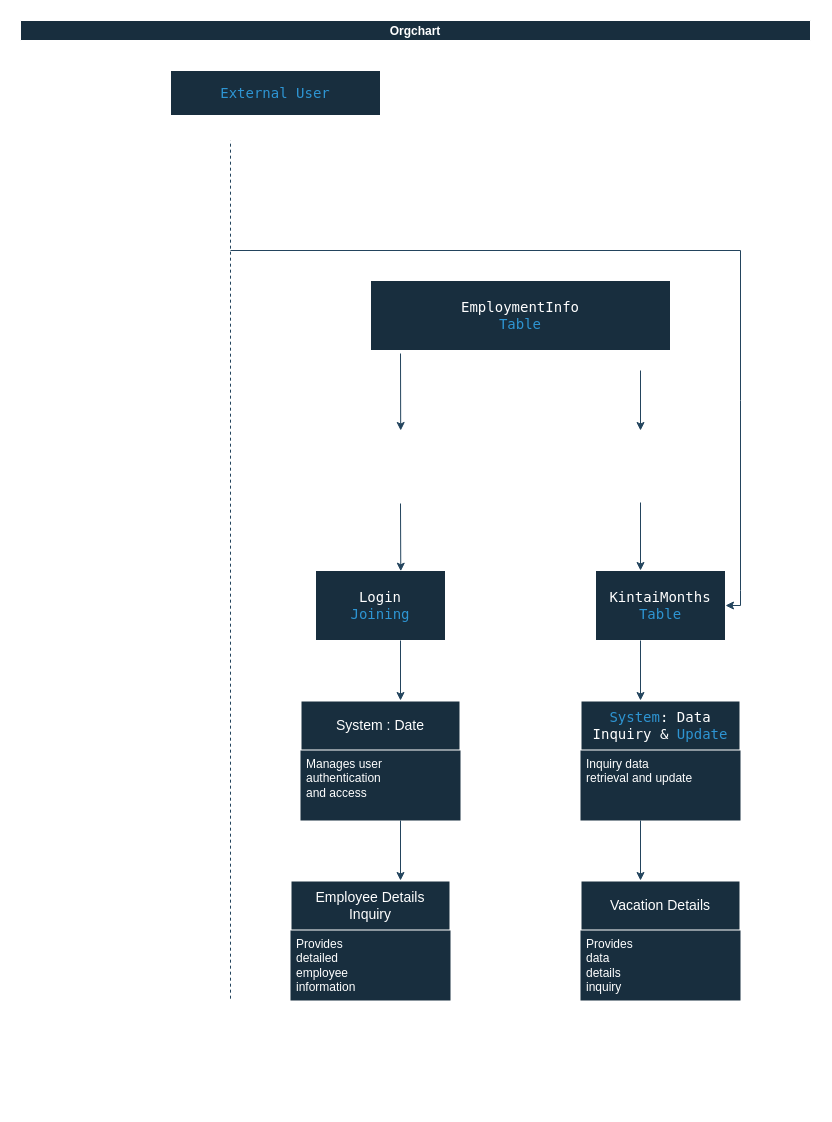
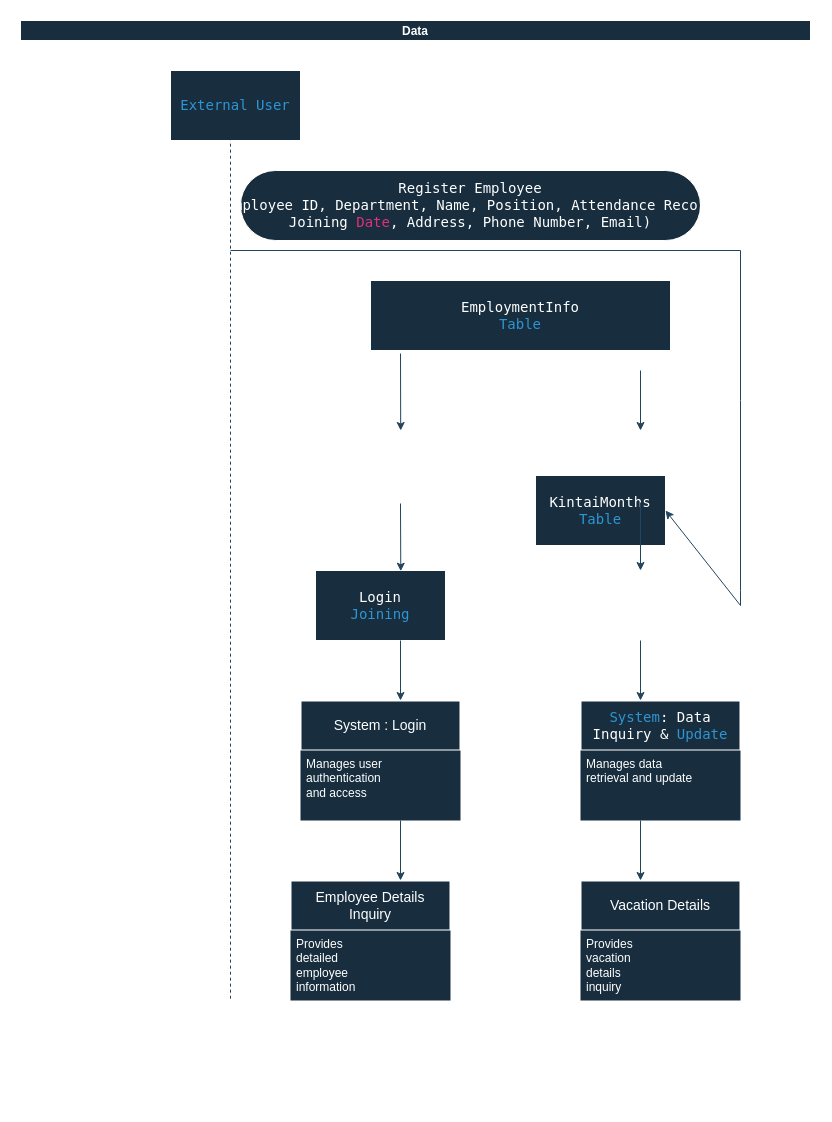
(415, 31) -> (415, 31)
(276, 93) -> (236, 106)
none -> (471, 206)
(661, 606) -> (601, 511)
(381, 726) -> (381, 726)
(649, 772) -> (649, 772)
(612, 966) -> (612, 966)
